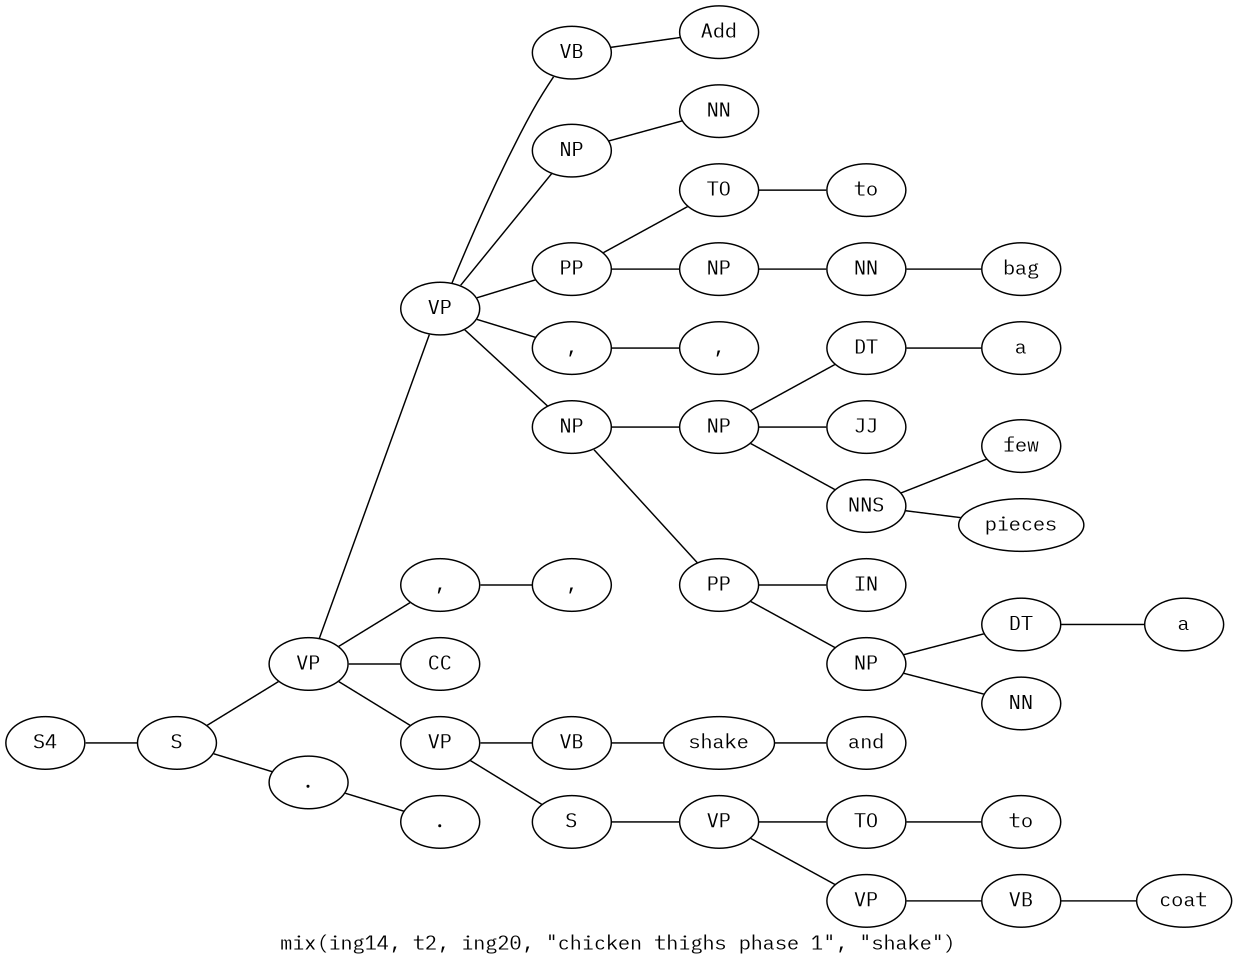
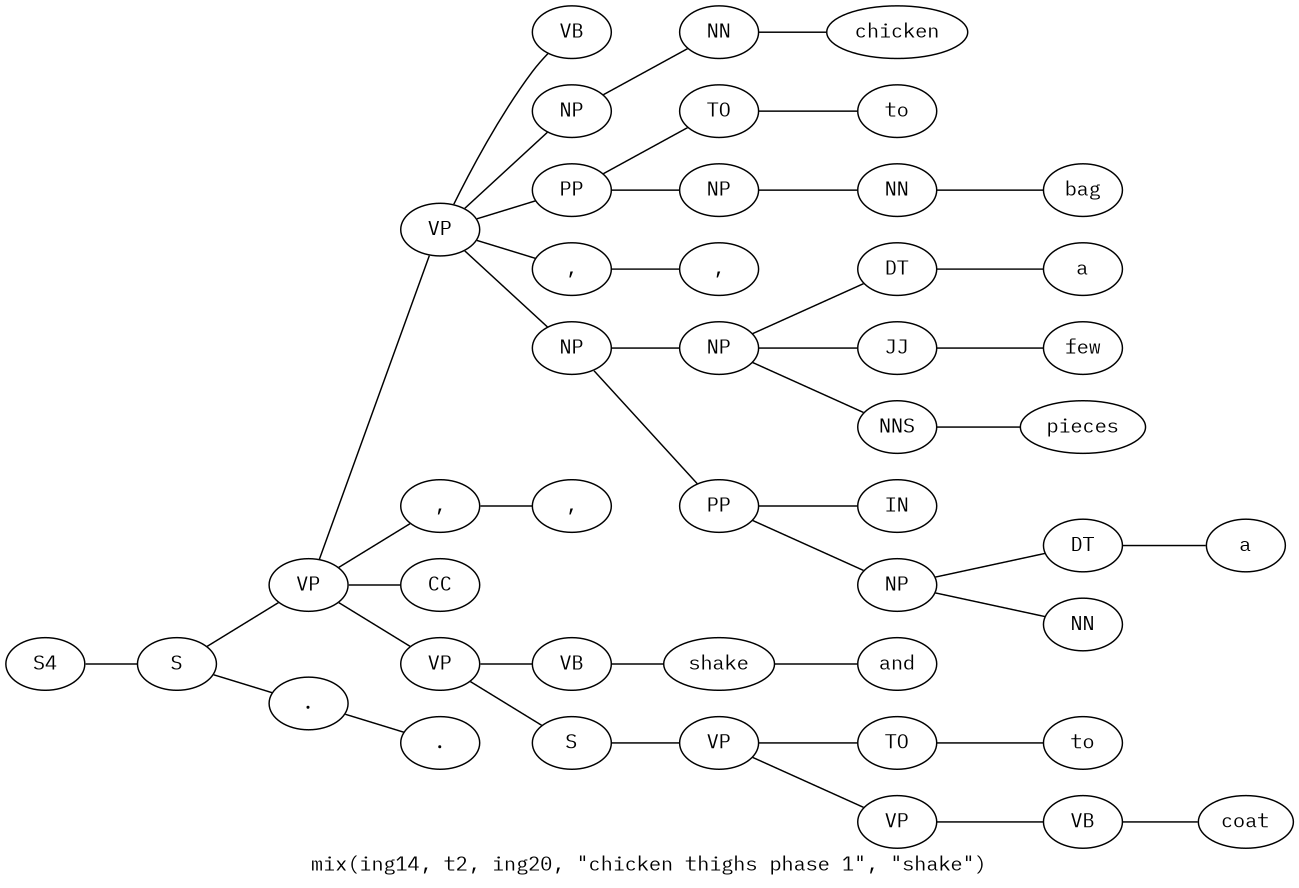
(719, 32) -> none
none -> (897, 32)
(944, 476) -> (990, 348)
